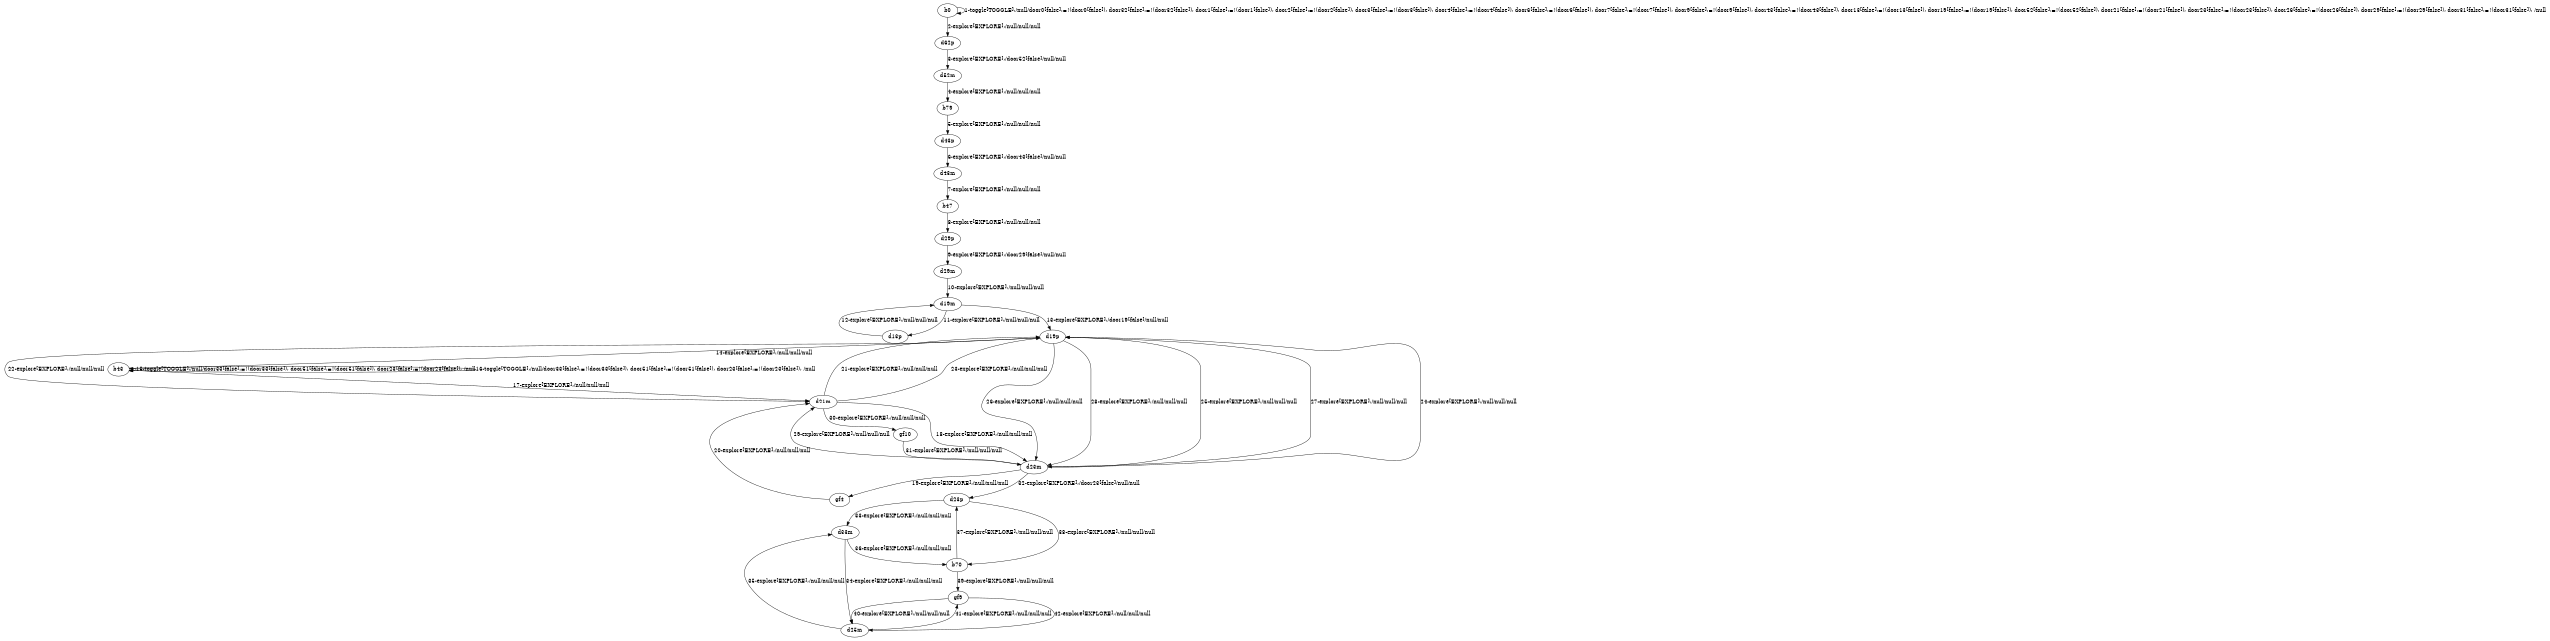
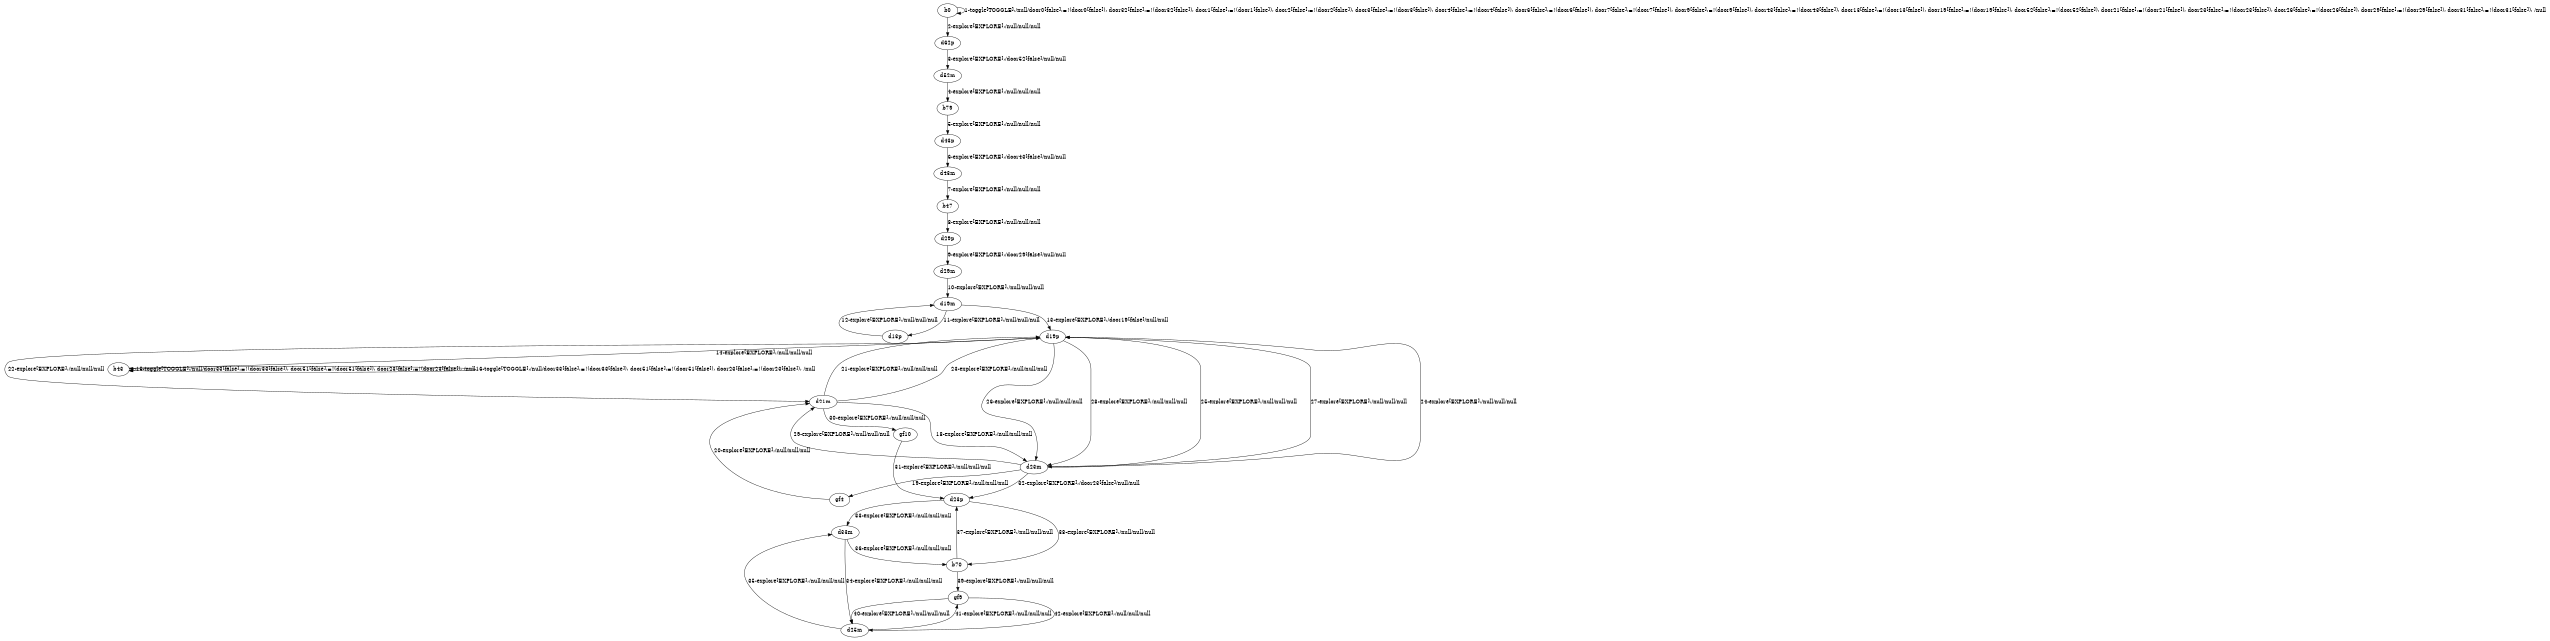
(467, 386) -> none
(955, 460) -> (899, 487)
